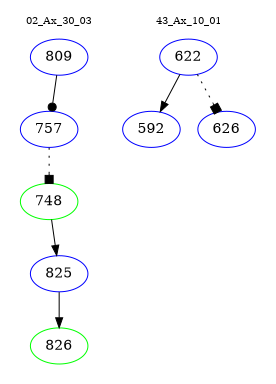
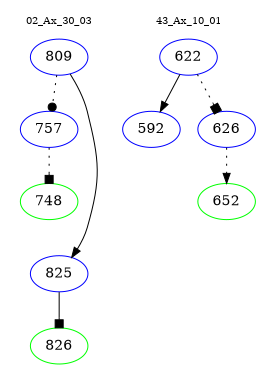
(55, 89) -> (55, 89)
none -> (227, 202)
(53, 232) -> (97, 161)
(59, 305) -> (59, 305)
